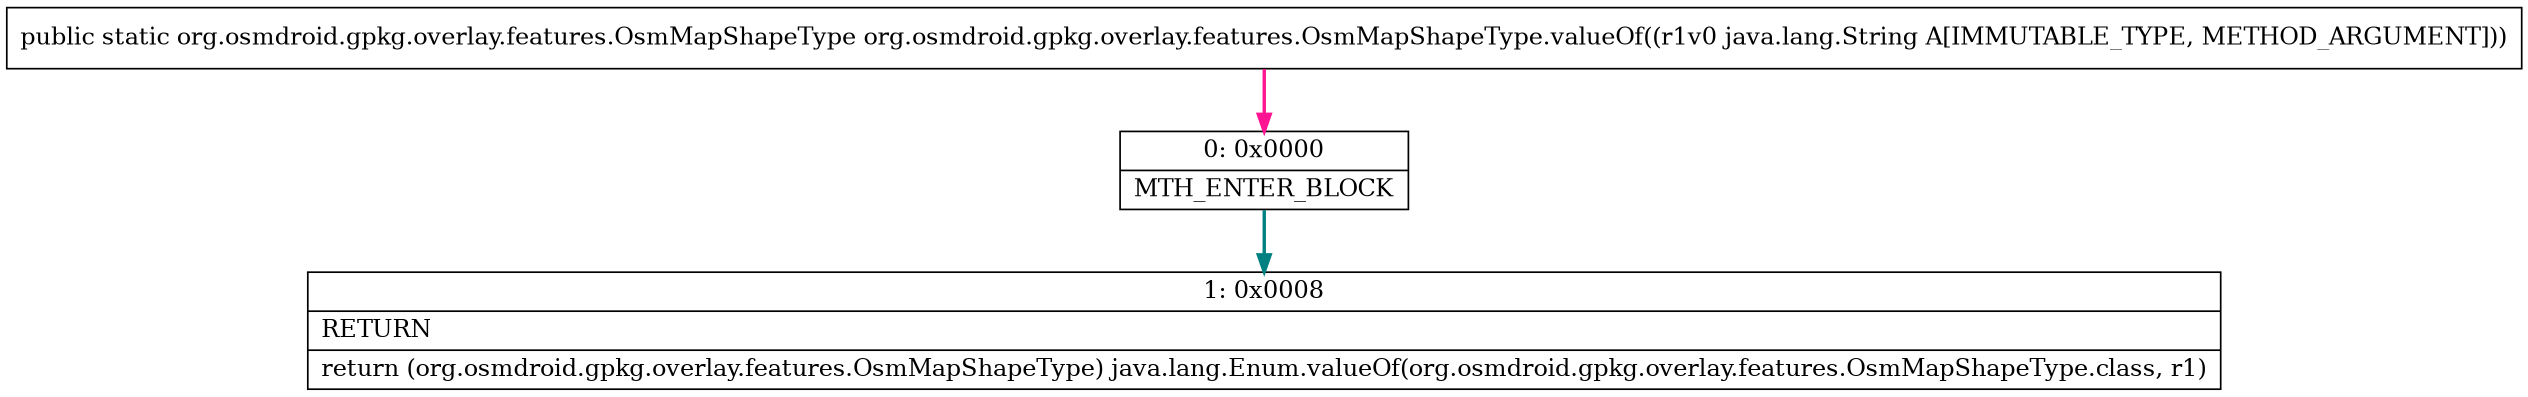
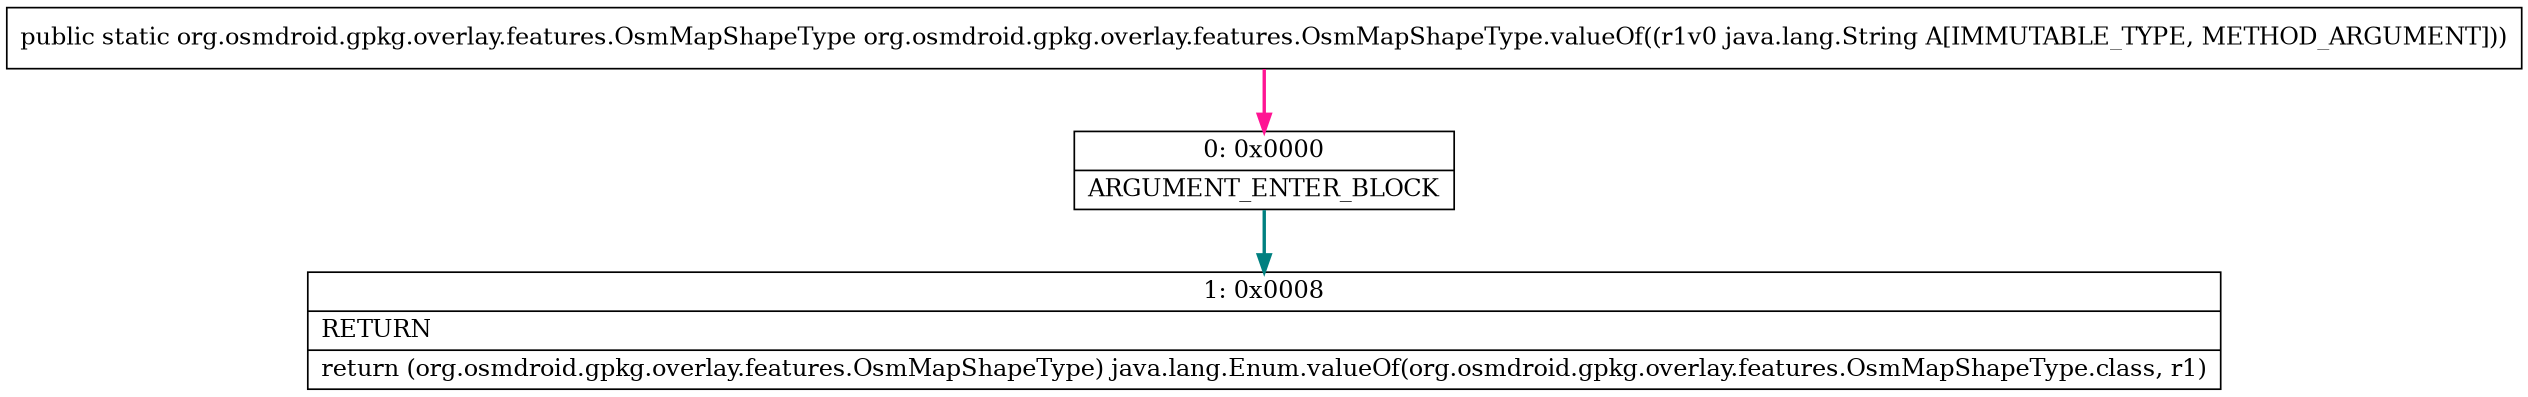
(1264, 189) -> (1264, 189)
